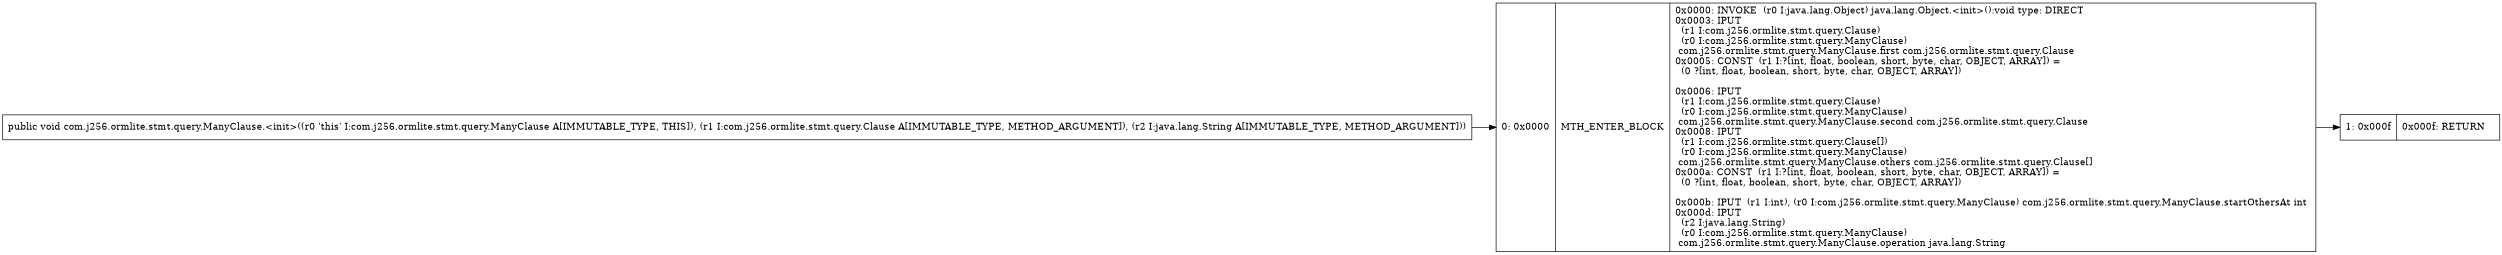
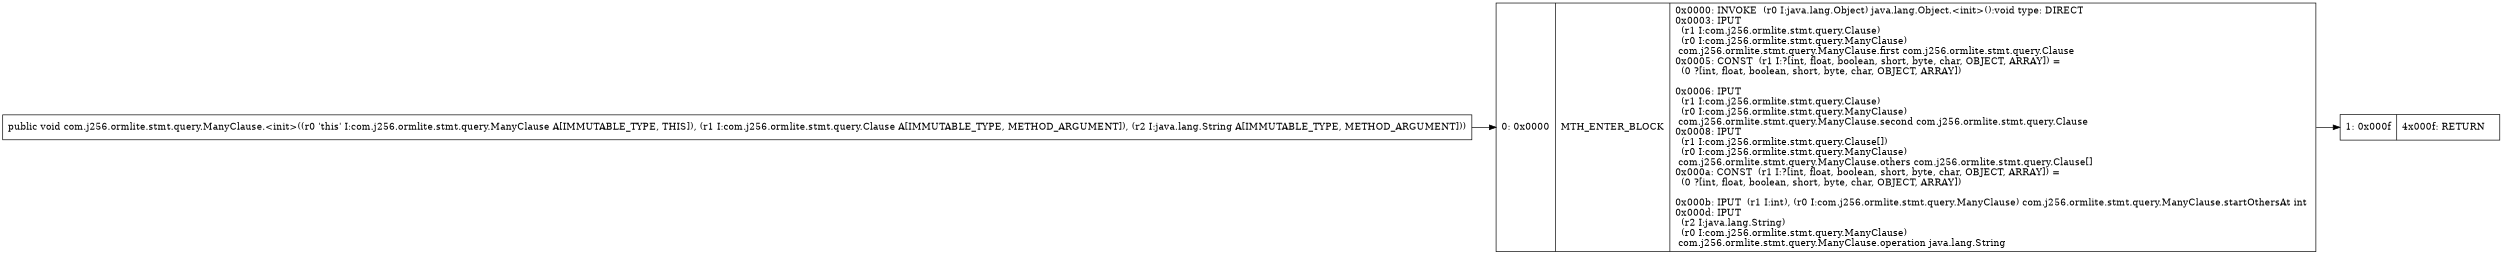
(2448, 127) -> (2448, 127)
